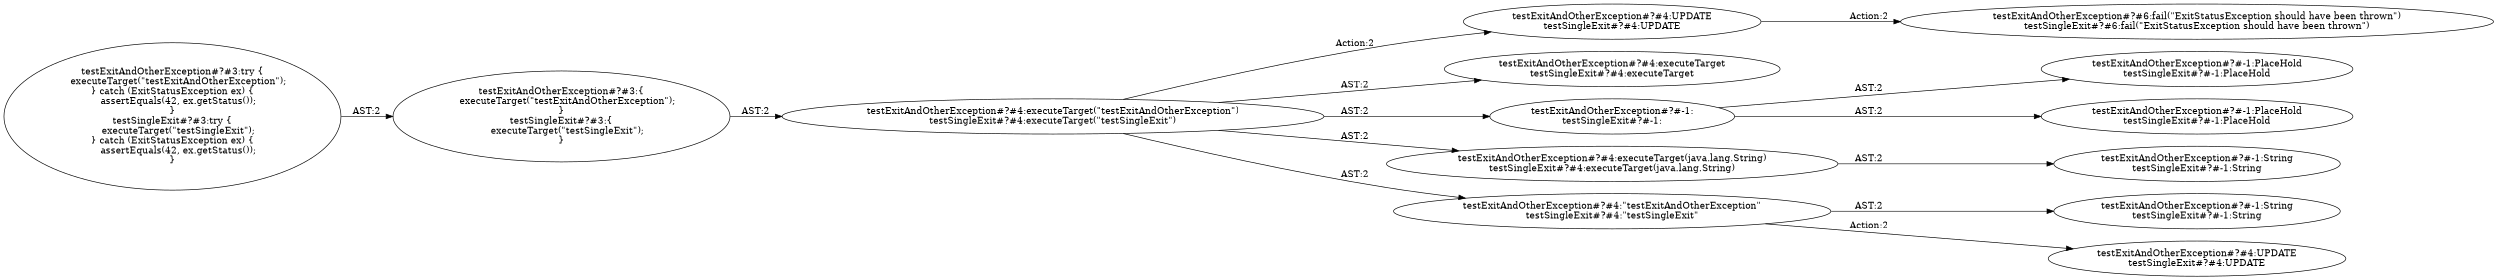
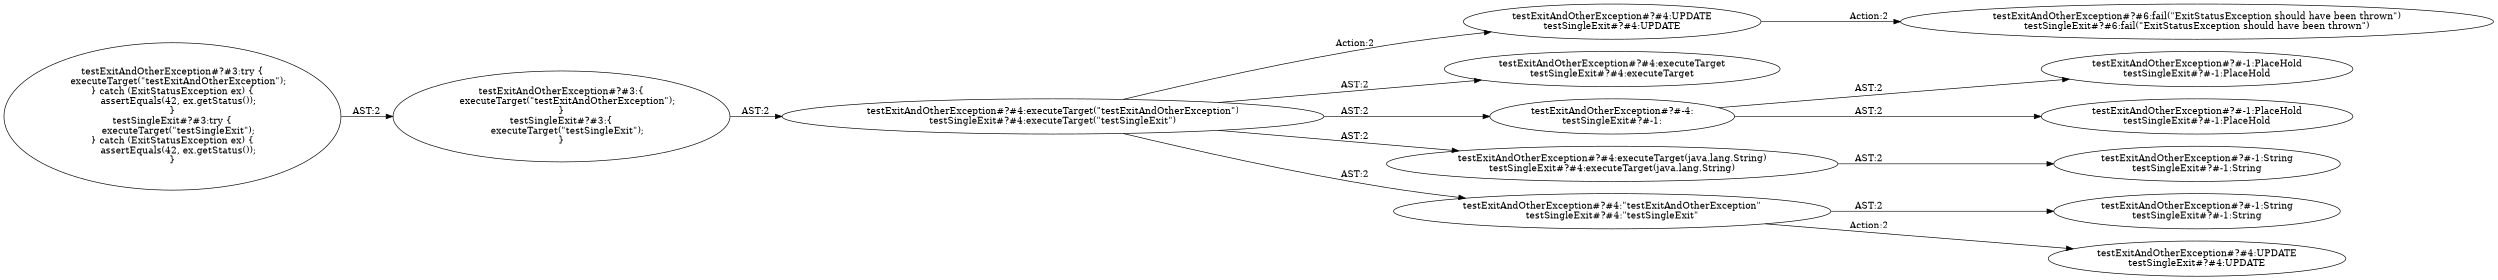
(1612, 116) -> (1612, 116)
